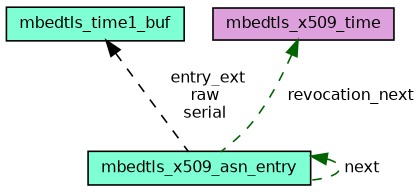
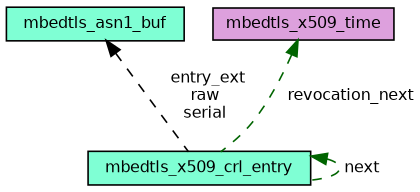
(95, 24) -> (95, 24)
(199, 168) -> (199, 168)
